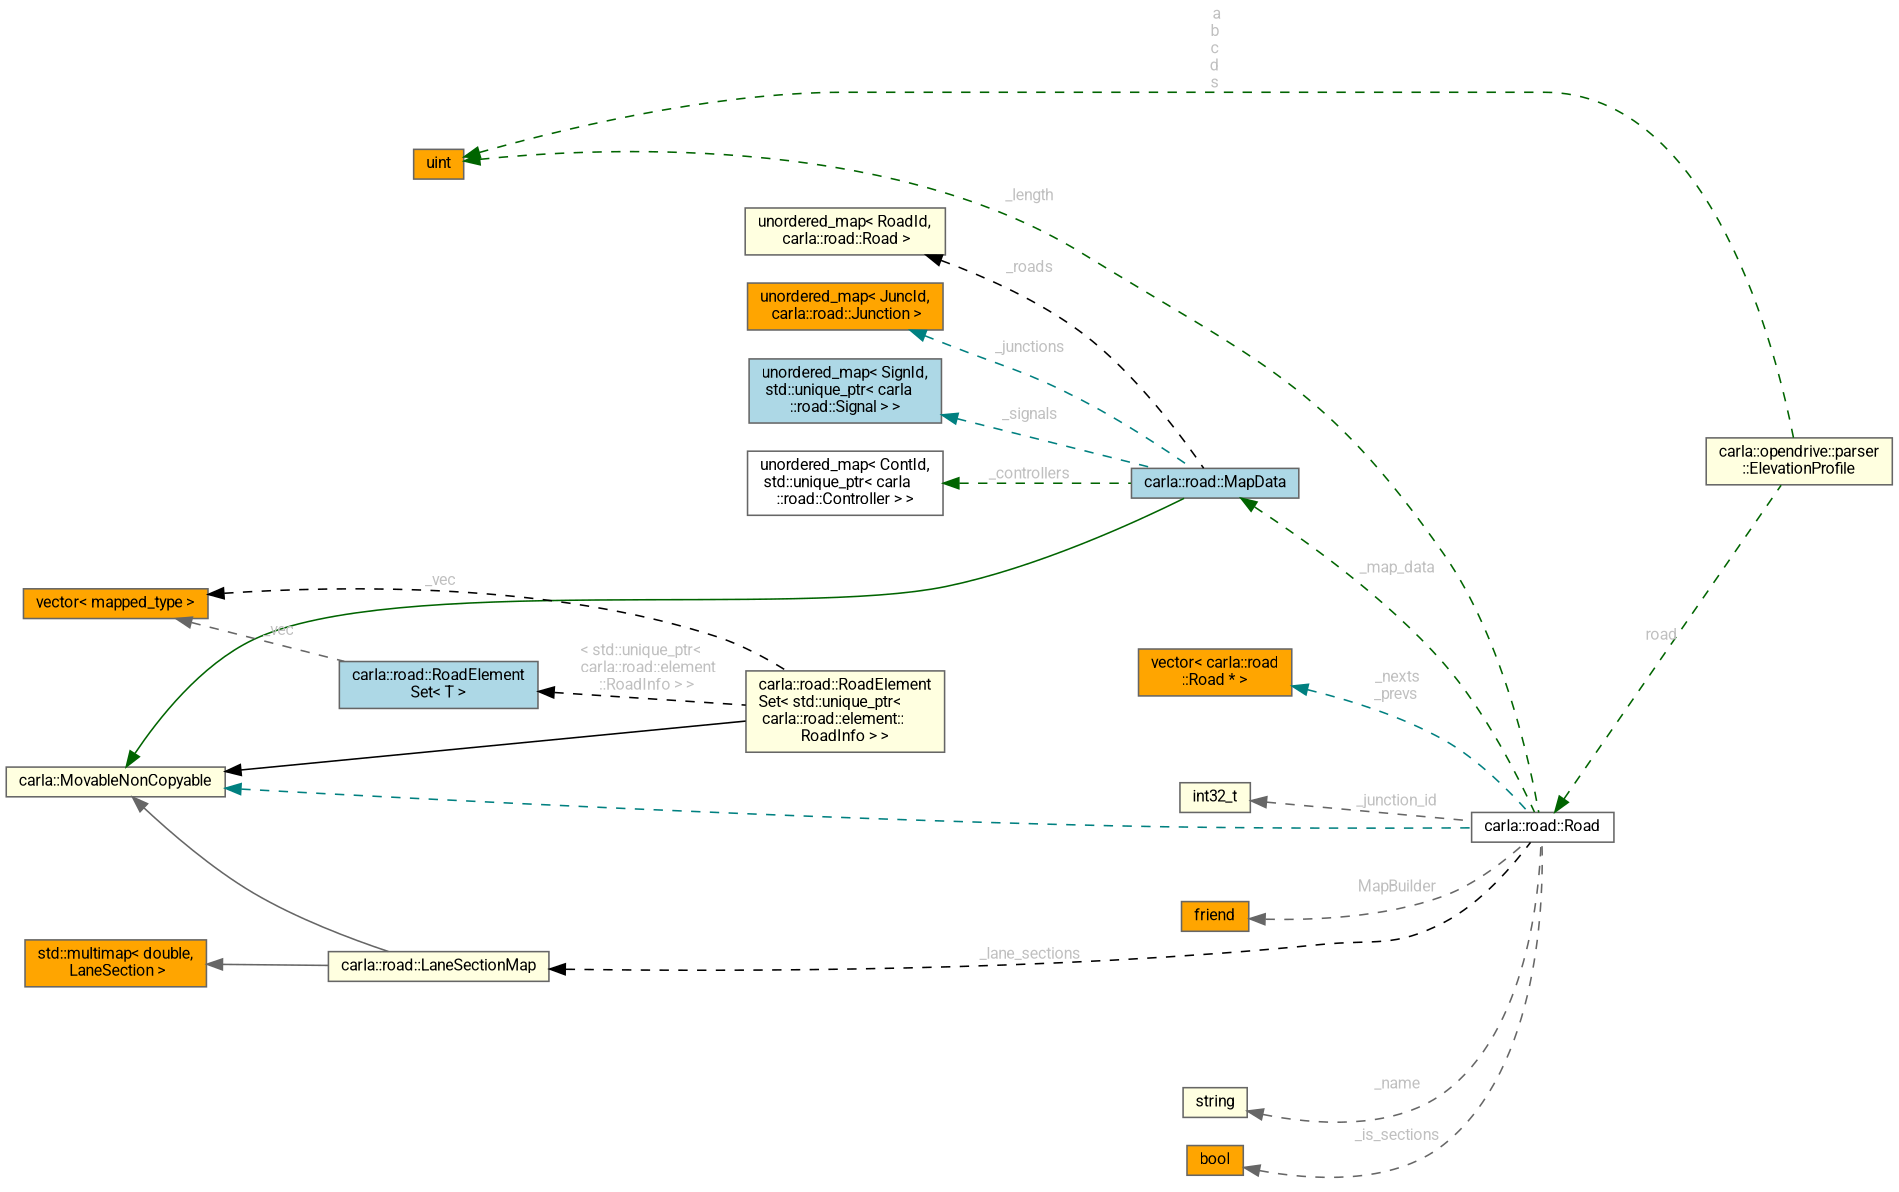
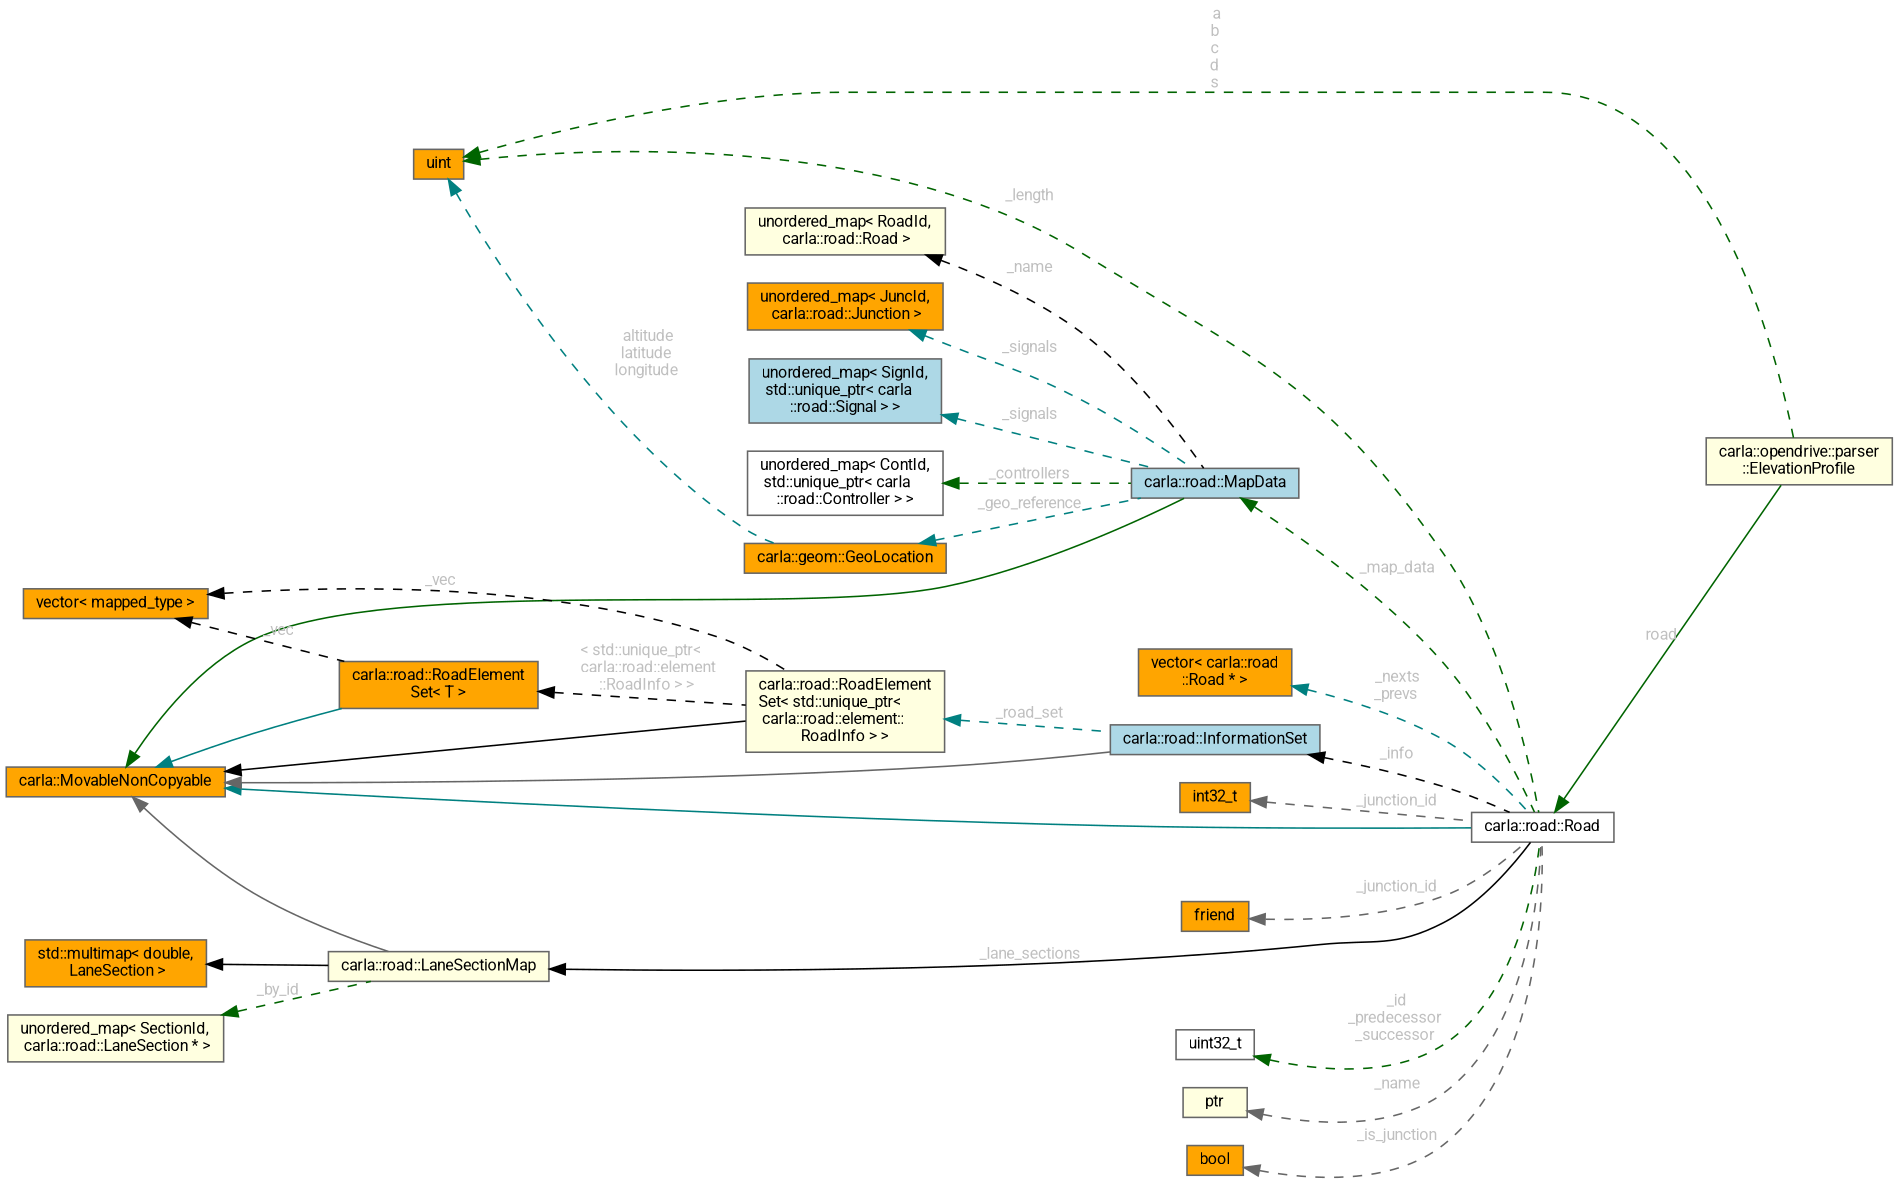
(1028, 268) -> (1028, 268)
(1028, 348) -> (1028, 348)
none -> (845, 558)
(1673, 642) -> (1673, 642)
(276, 644) -> (276, 644)
(439, 685) -> (439, 685)
none -> (256, 733)
none -> (1215, 740)
(116, 782) -> (116, 782)
(1215, 798) -> (1215, 798)
(856, 818) -> (856, 818)
(1396, 888) -> (1396, 888)
(1066, 962) -> (1066, 962)
(275, 965) -> (275, 965)
none -> (116, 1038)
none -> (1215, 1045)
(1215, 1103) -> (1215, 1103)
(1396, 1136) -> (1396, 1136)
